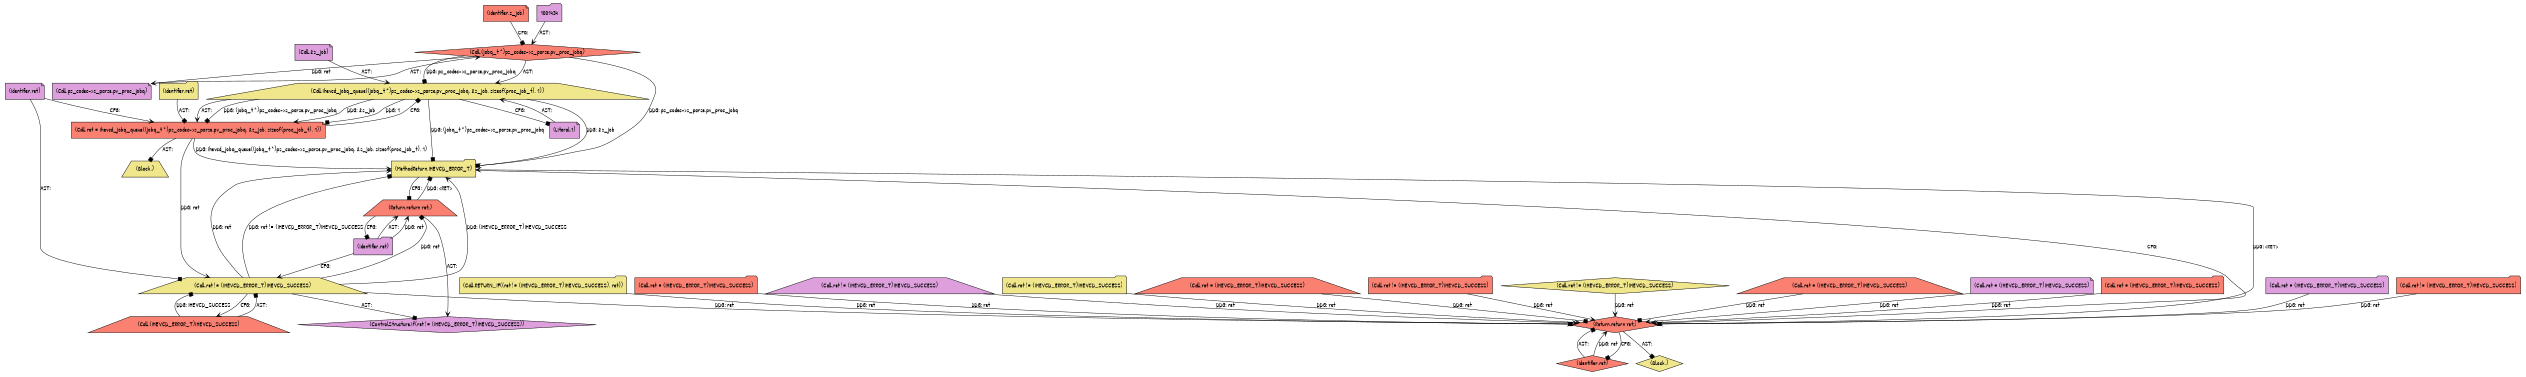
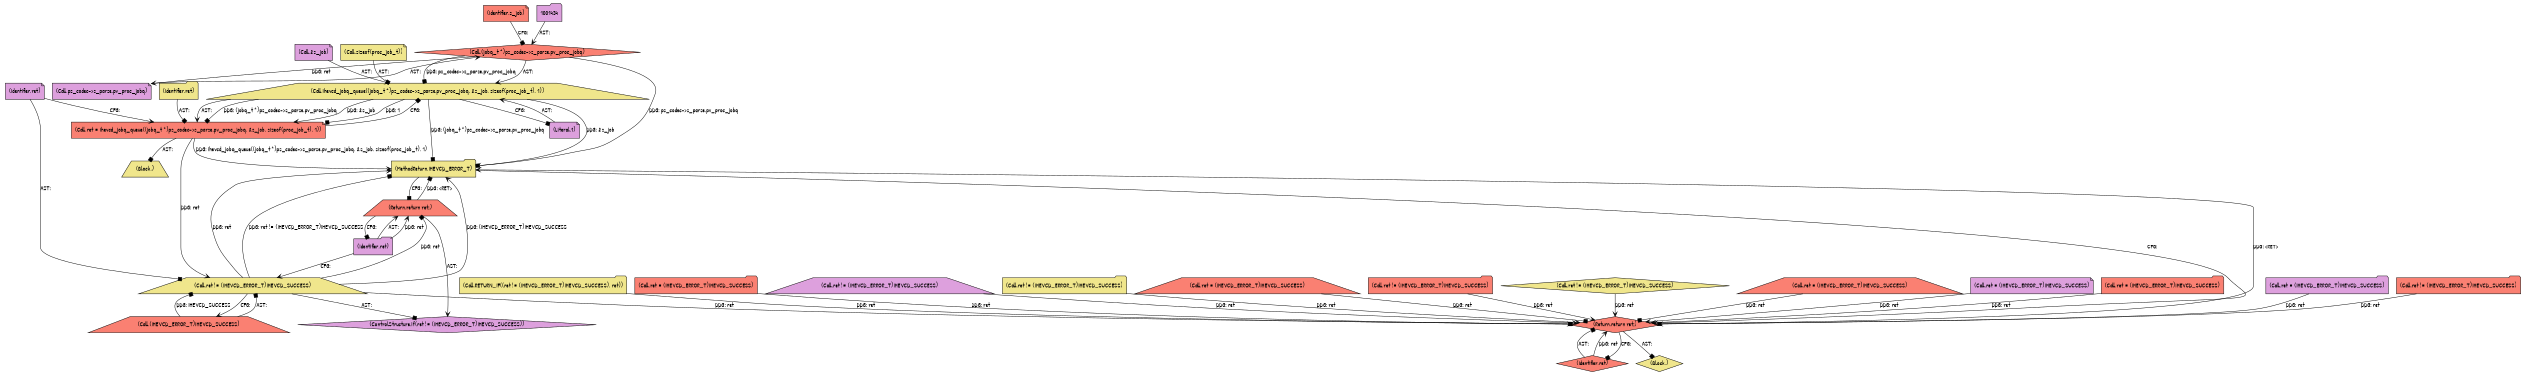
none -> (374, 52)
